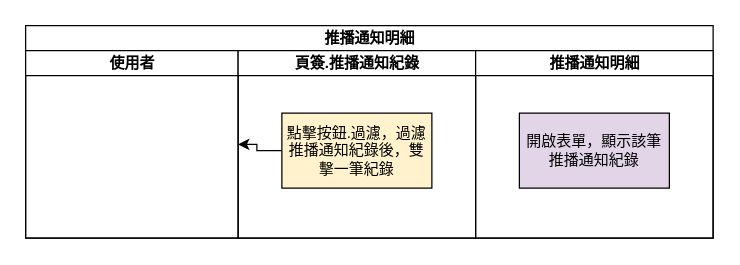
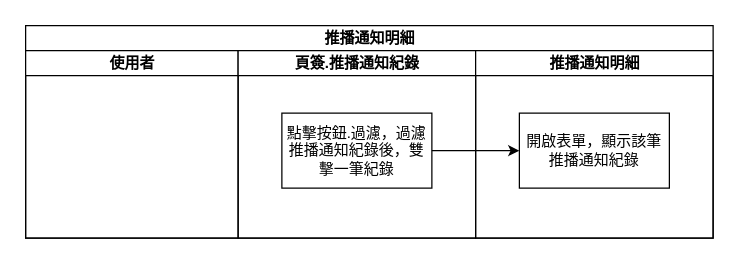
(262, 151) -> (471, 151)
(357, 151) -> (357, 151)
(594, 151) -> (594, 151)
